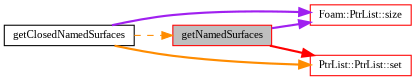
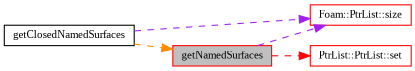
(205, 13) -> (217, 25)
(286, 26) -> (286, 37)
(286, 49) -> (285, 56)
(206, 59) -> none
